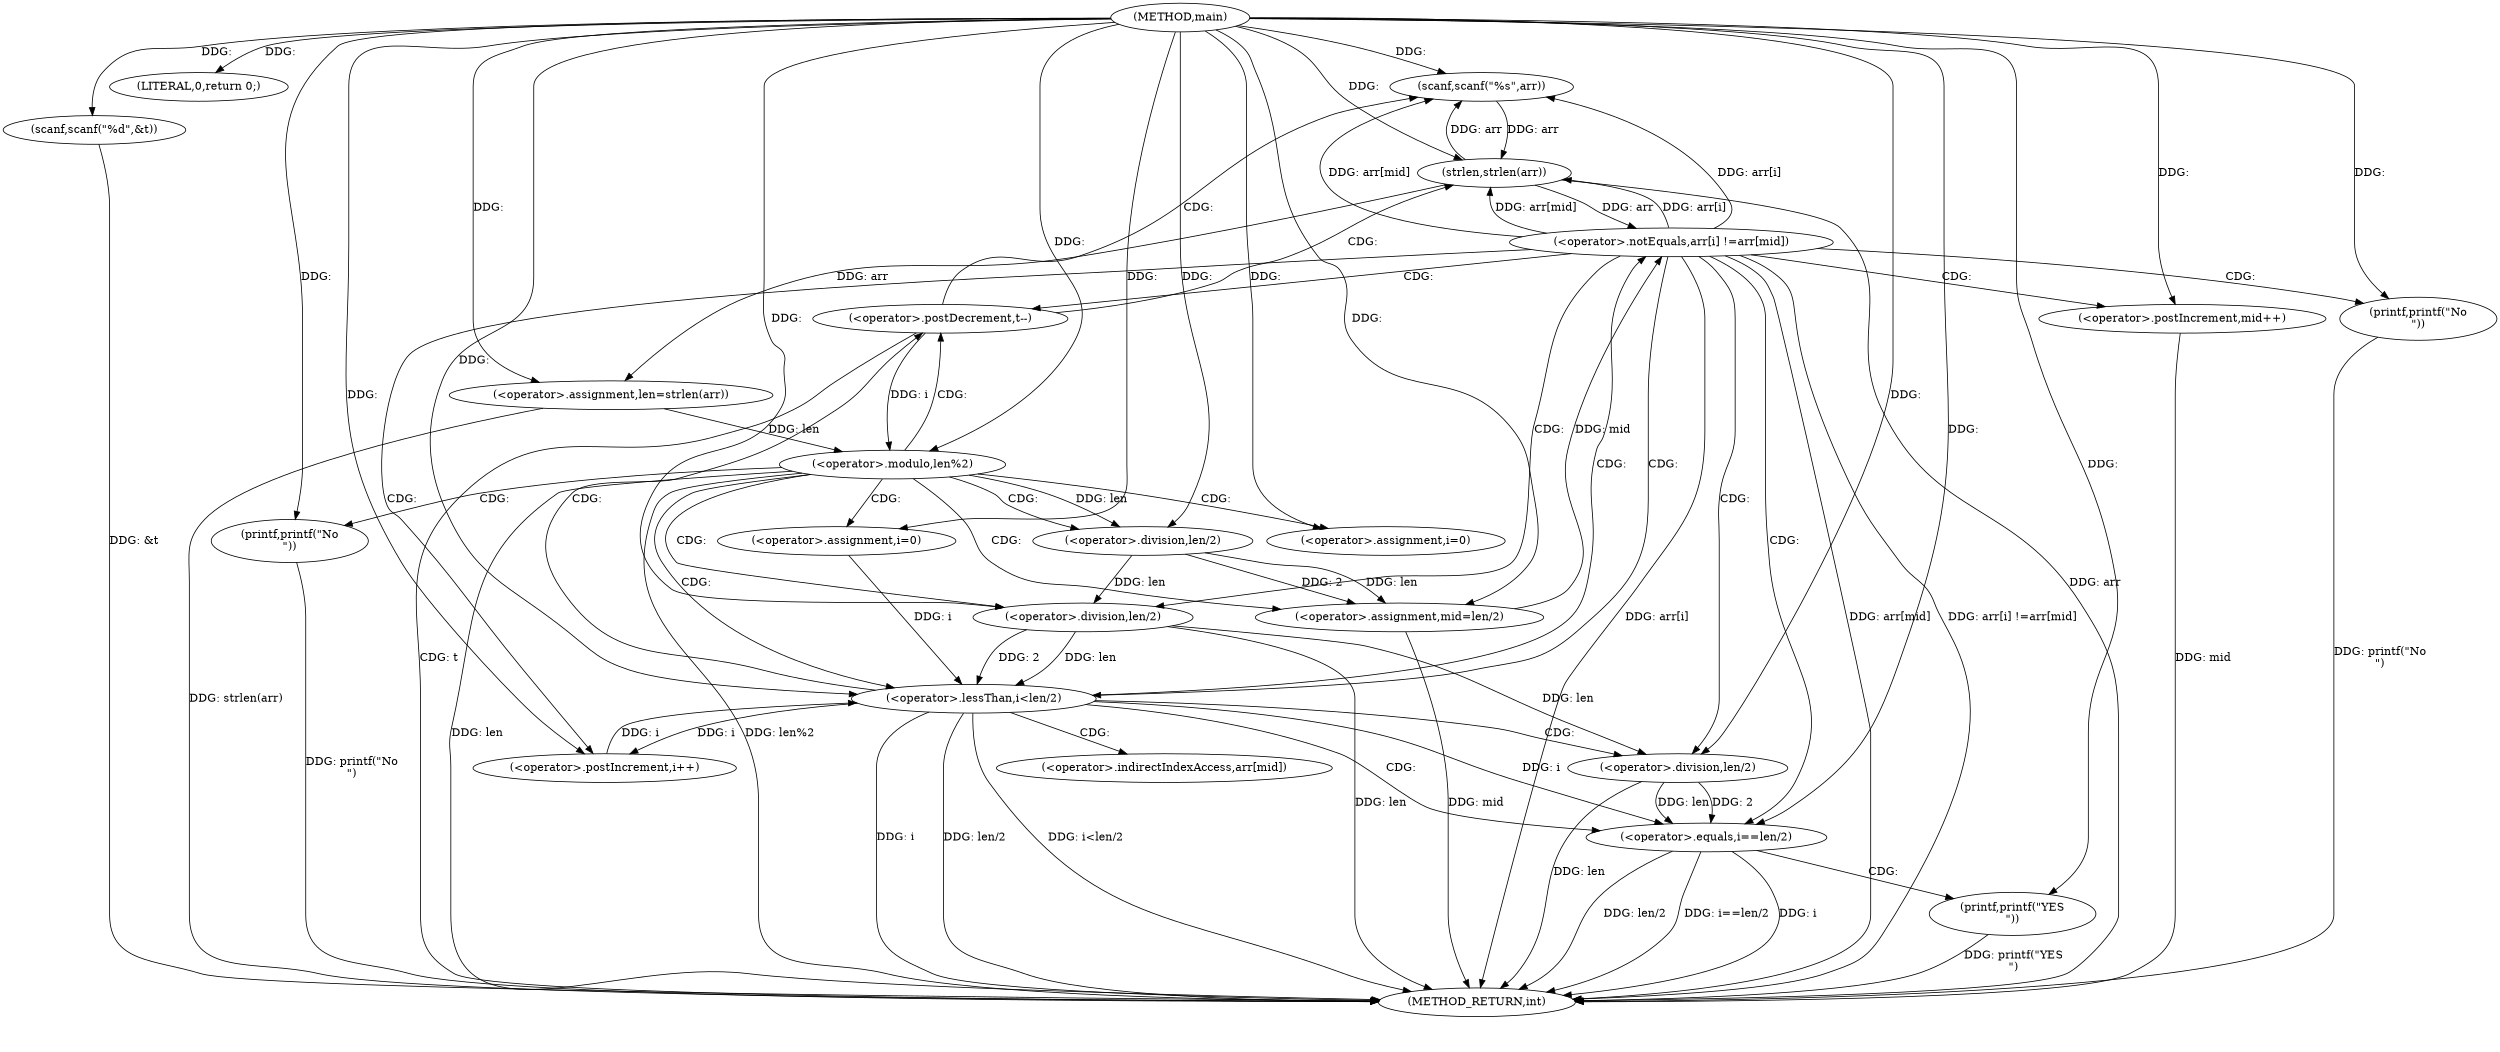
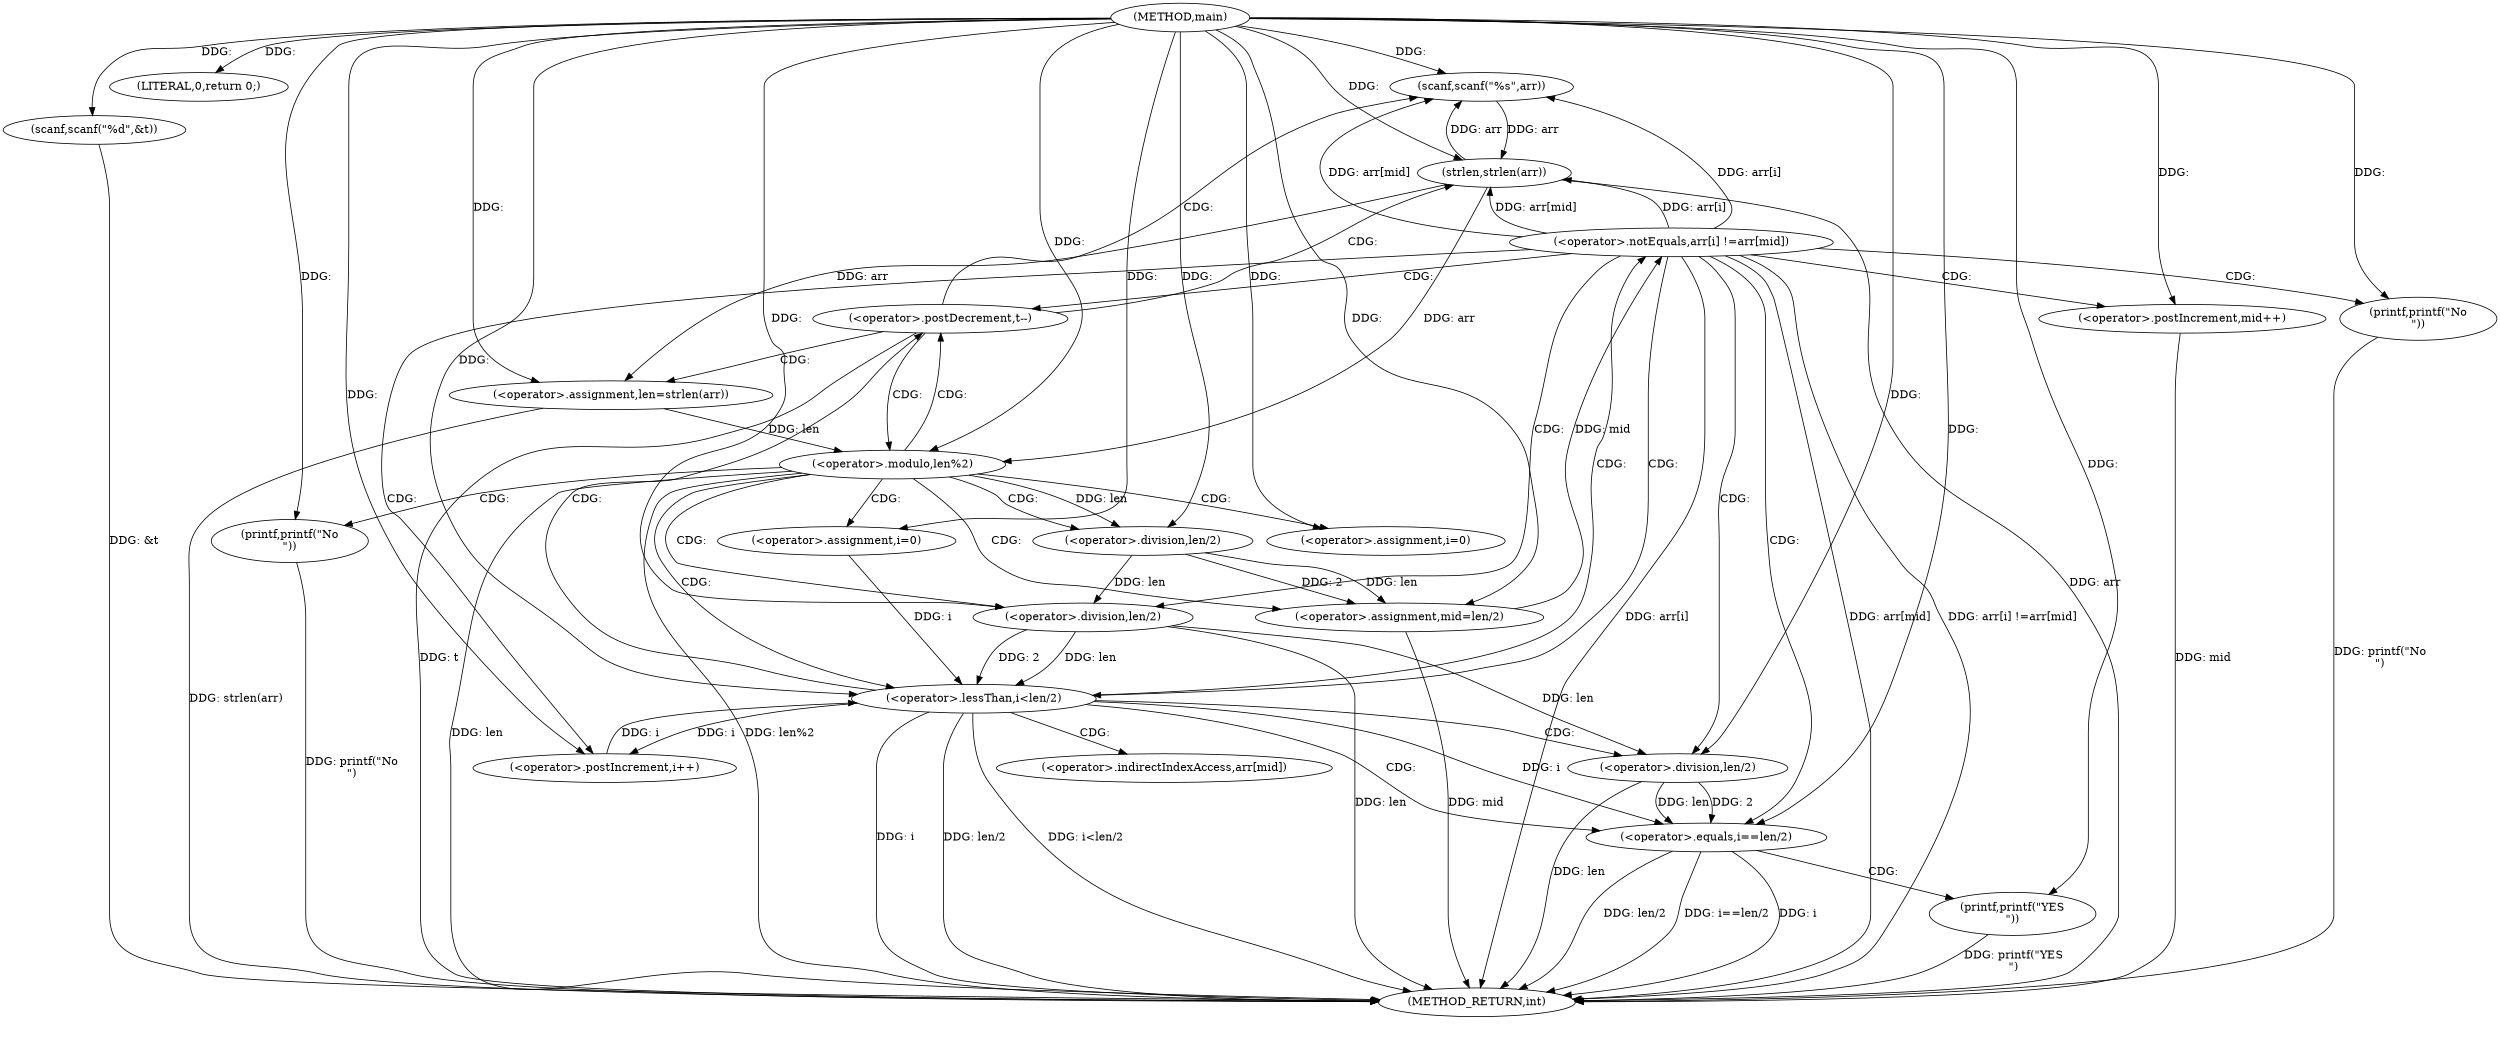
(1583, 203) -> (1295, 396)
none -> (779, 355)
(910, 395) -> (910, 395)
(439, 658) -> (439, 658)
